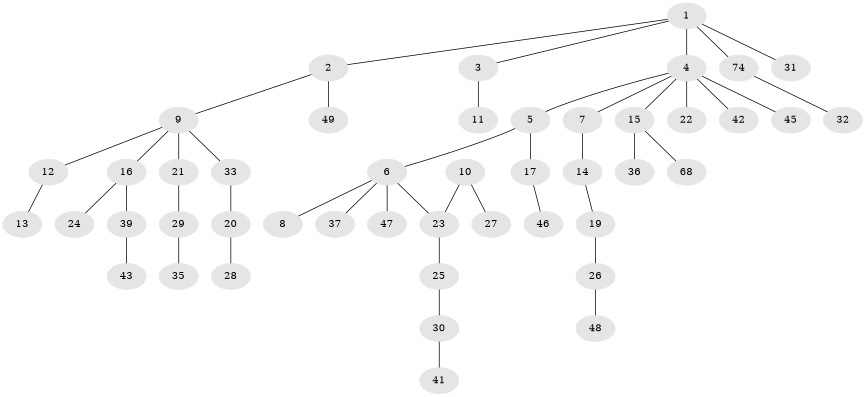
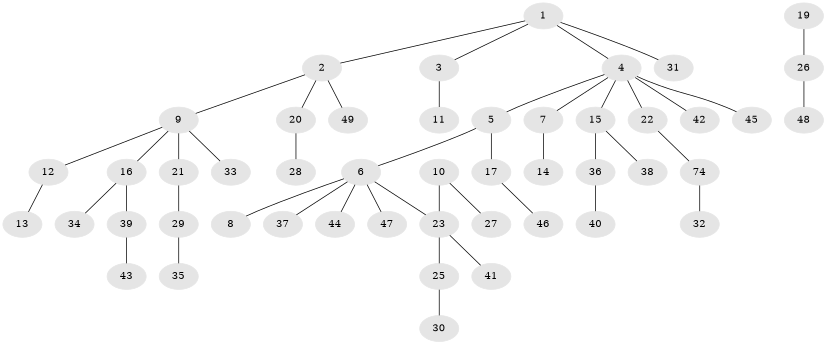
(713, 42) -> (674, 146)
(687, 172) -> (648, 172)
(231, 198) -> (309, 94)
(589, 198) -> none
(75, 224) -> (75, 224)
none -> (335, 224)
none -> (596, 224)
(439, 355) -> (465, 250)
